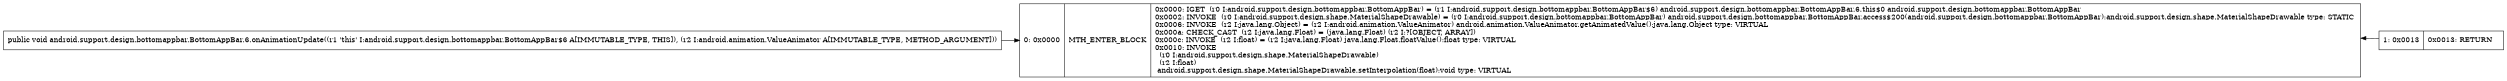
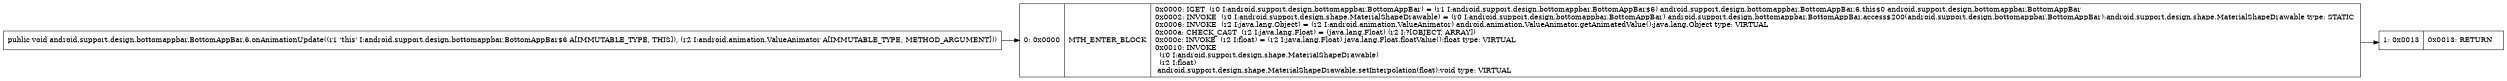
(2372, 38) -> (2367, 43)
